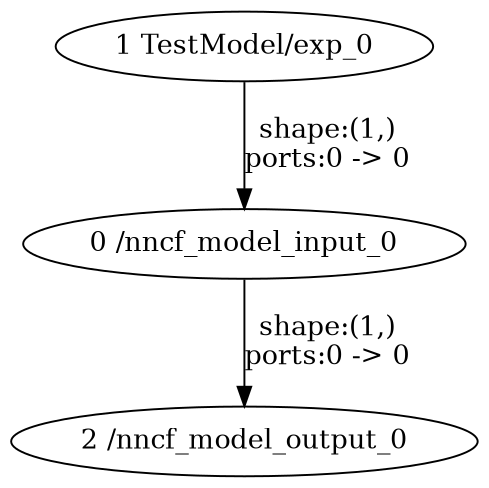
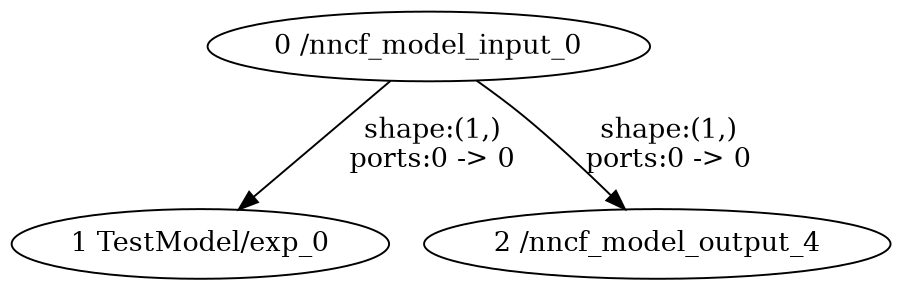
(244, 135) -> (322, 139)
(244, 441) -> (657, 244)
